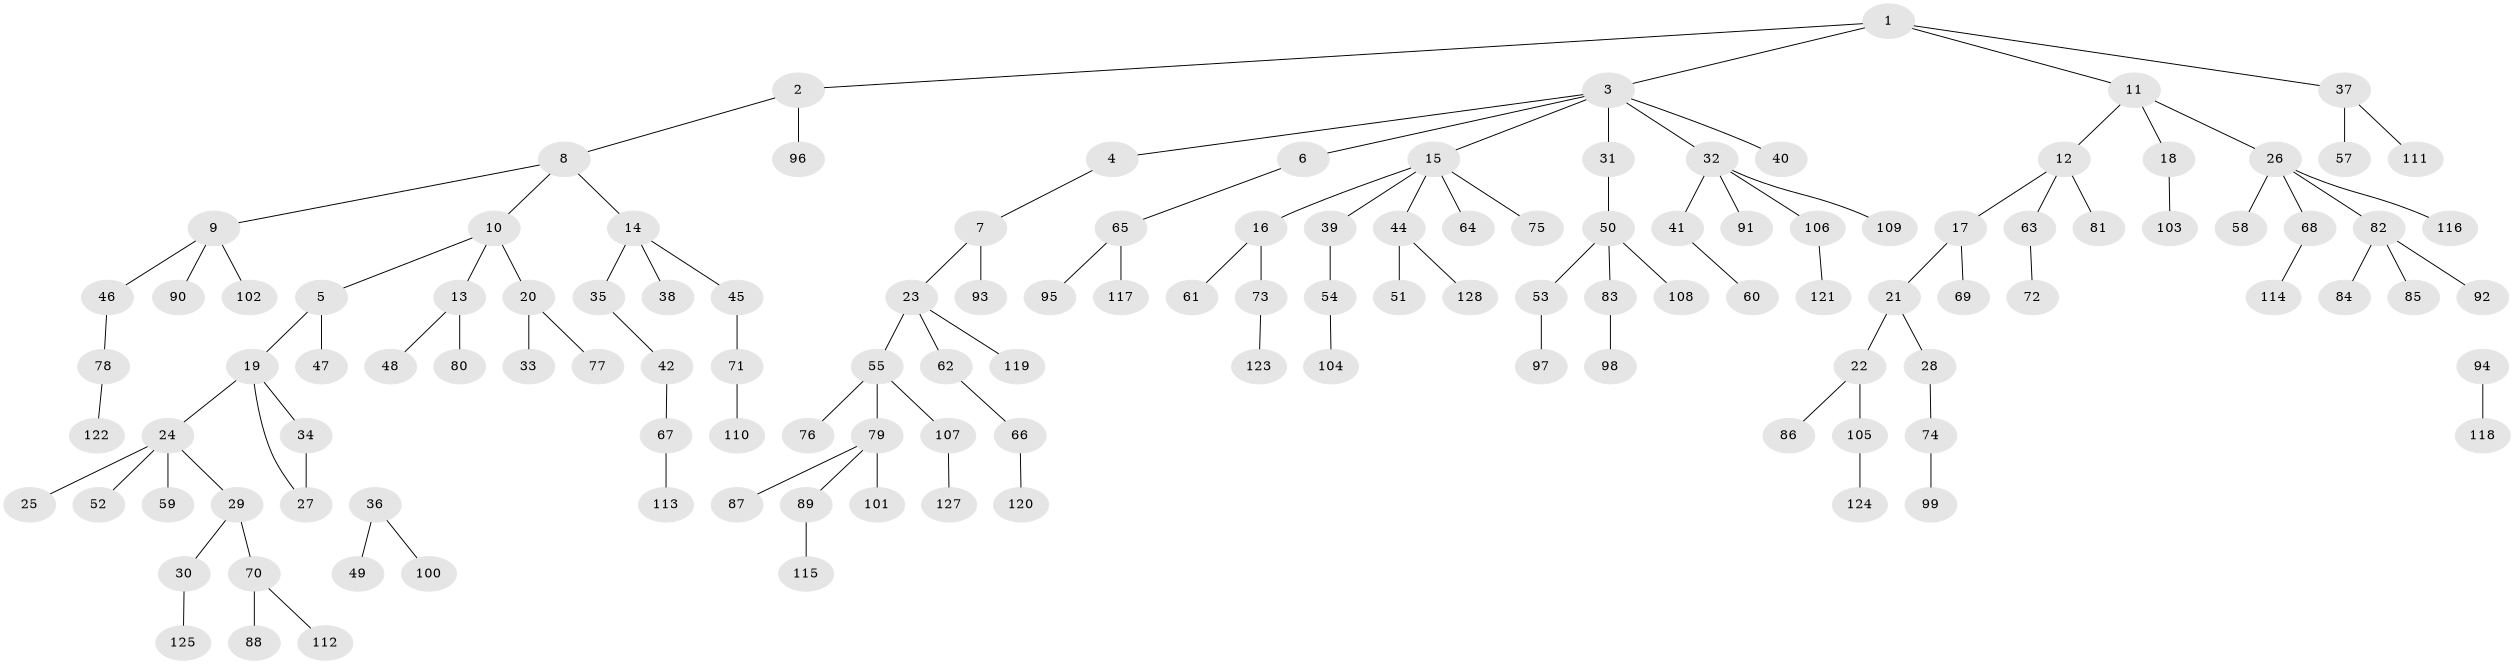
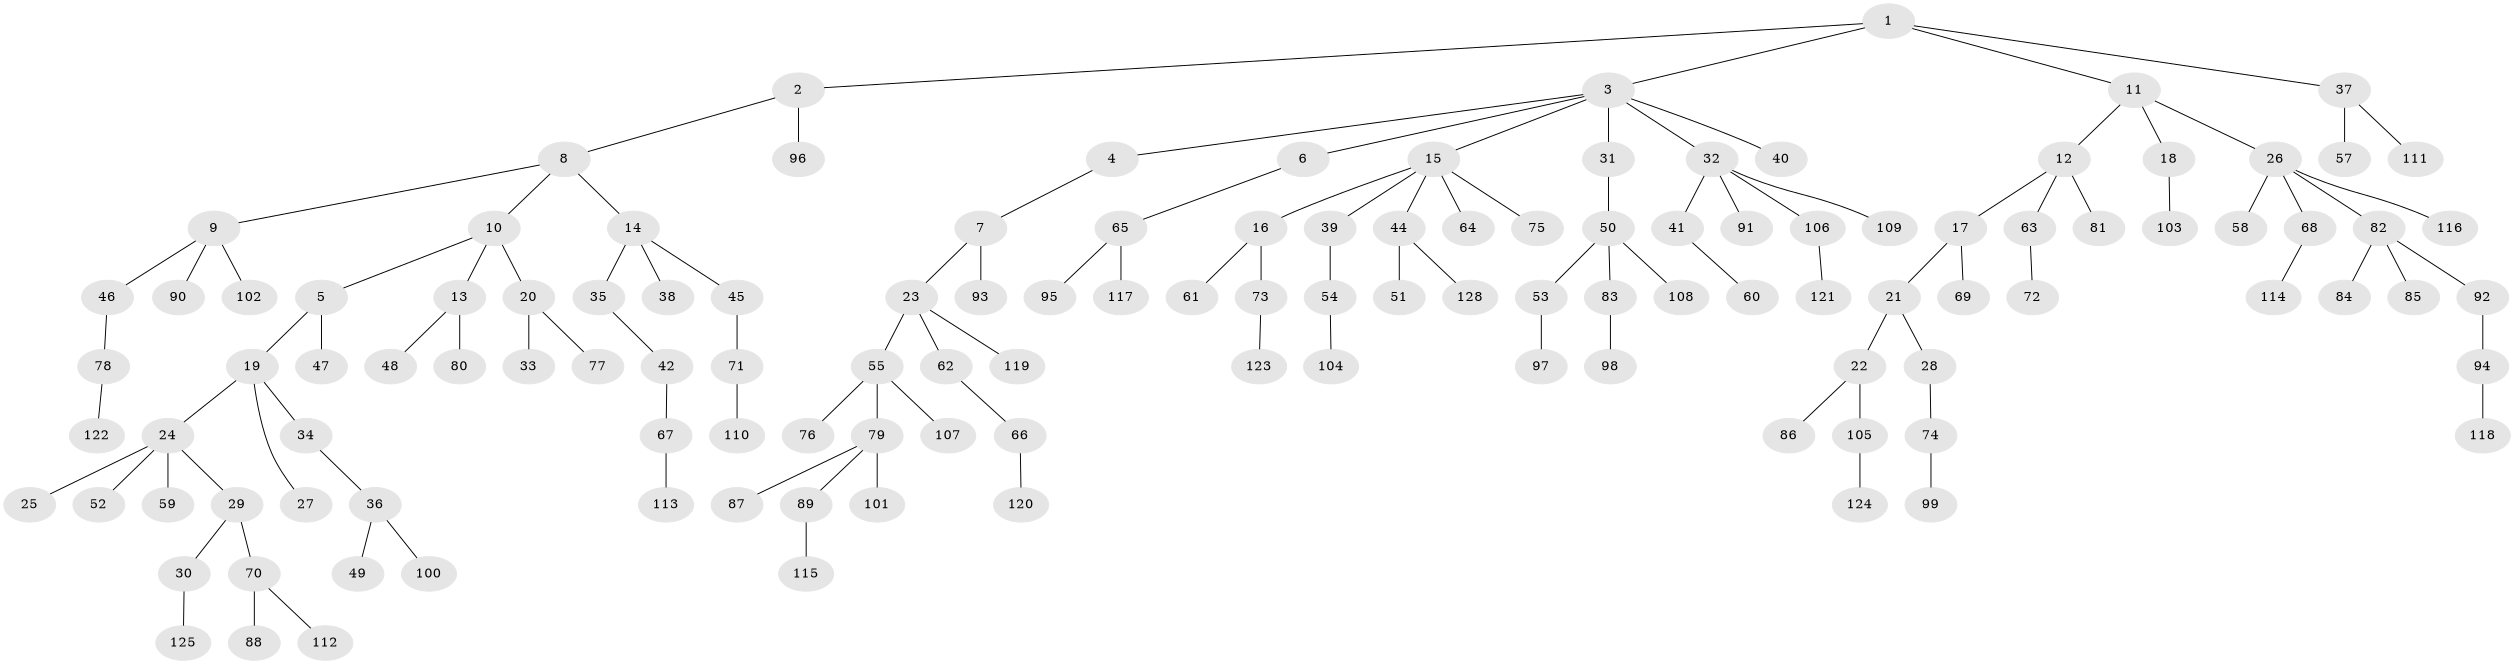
none -> (2483, 332)
(306, 470) -> (341, 470)
(949, 505) -> none
